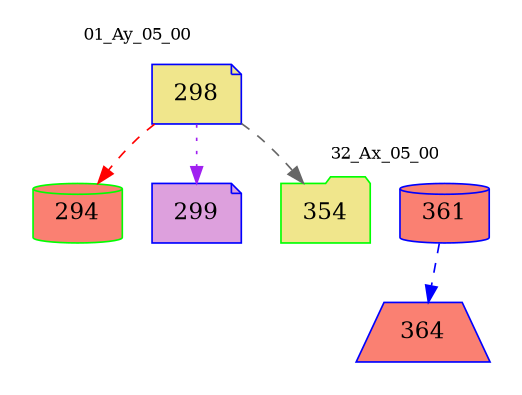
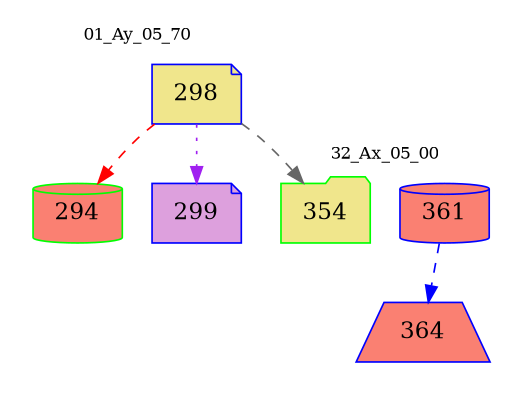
(137, 36) -> (137, 36)
